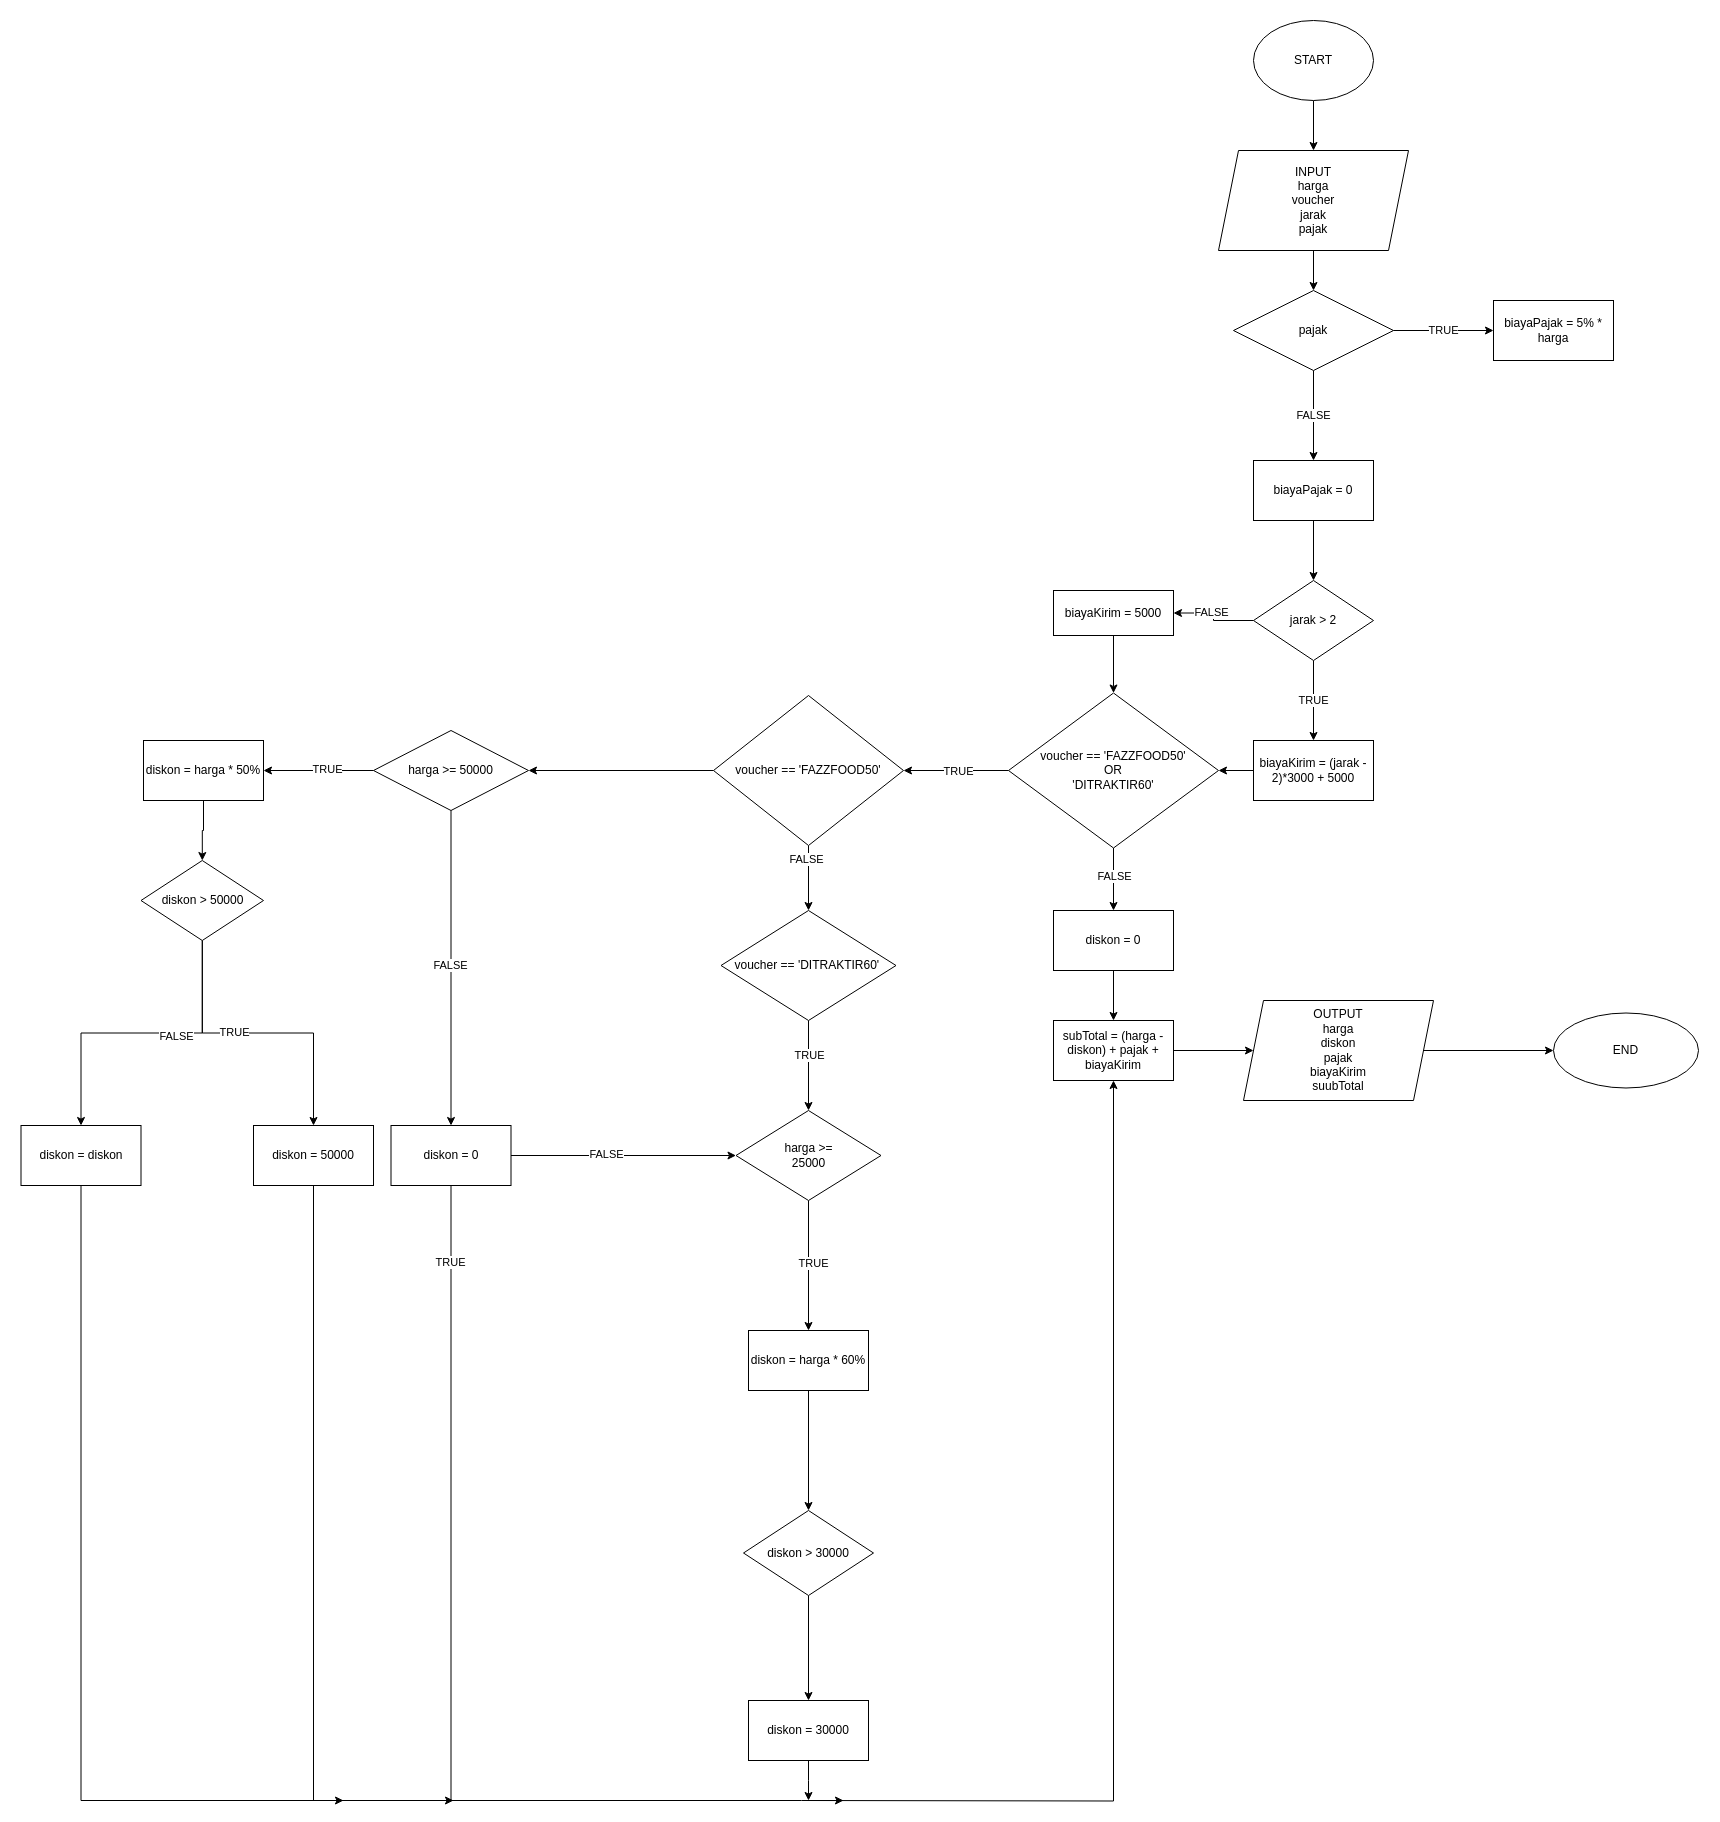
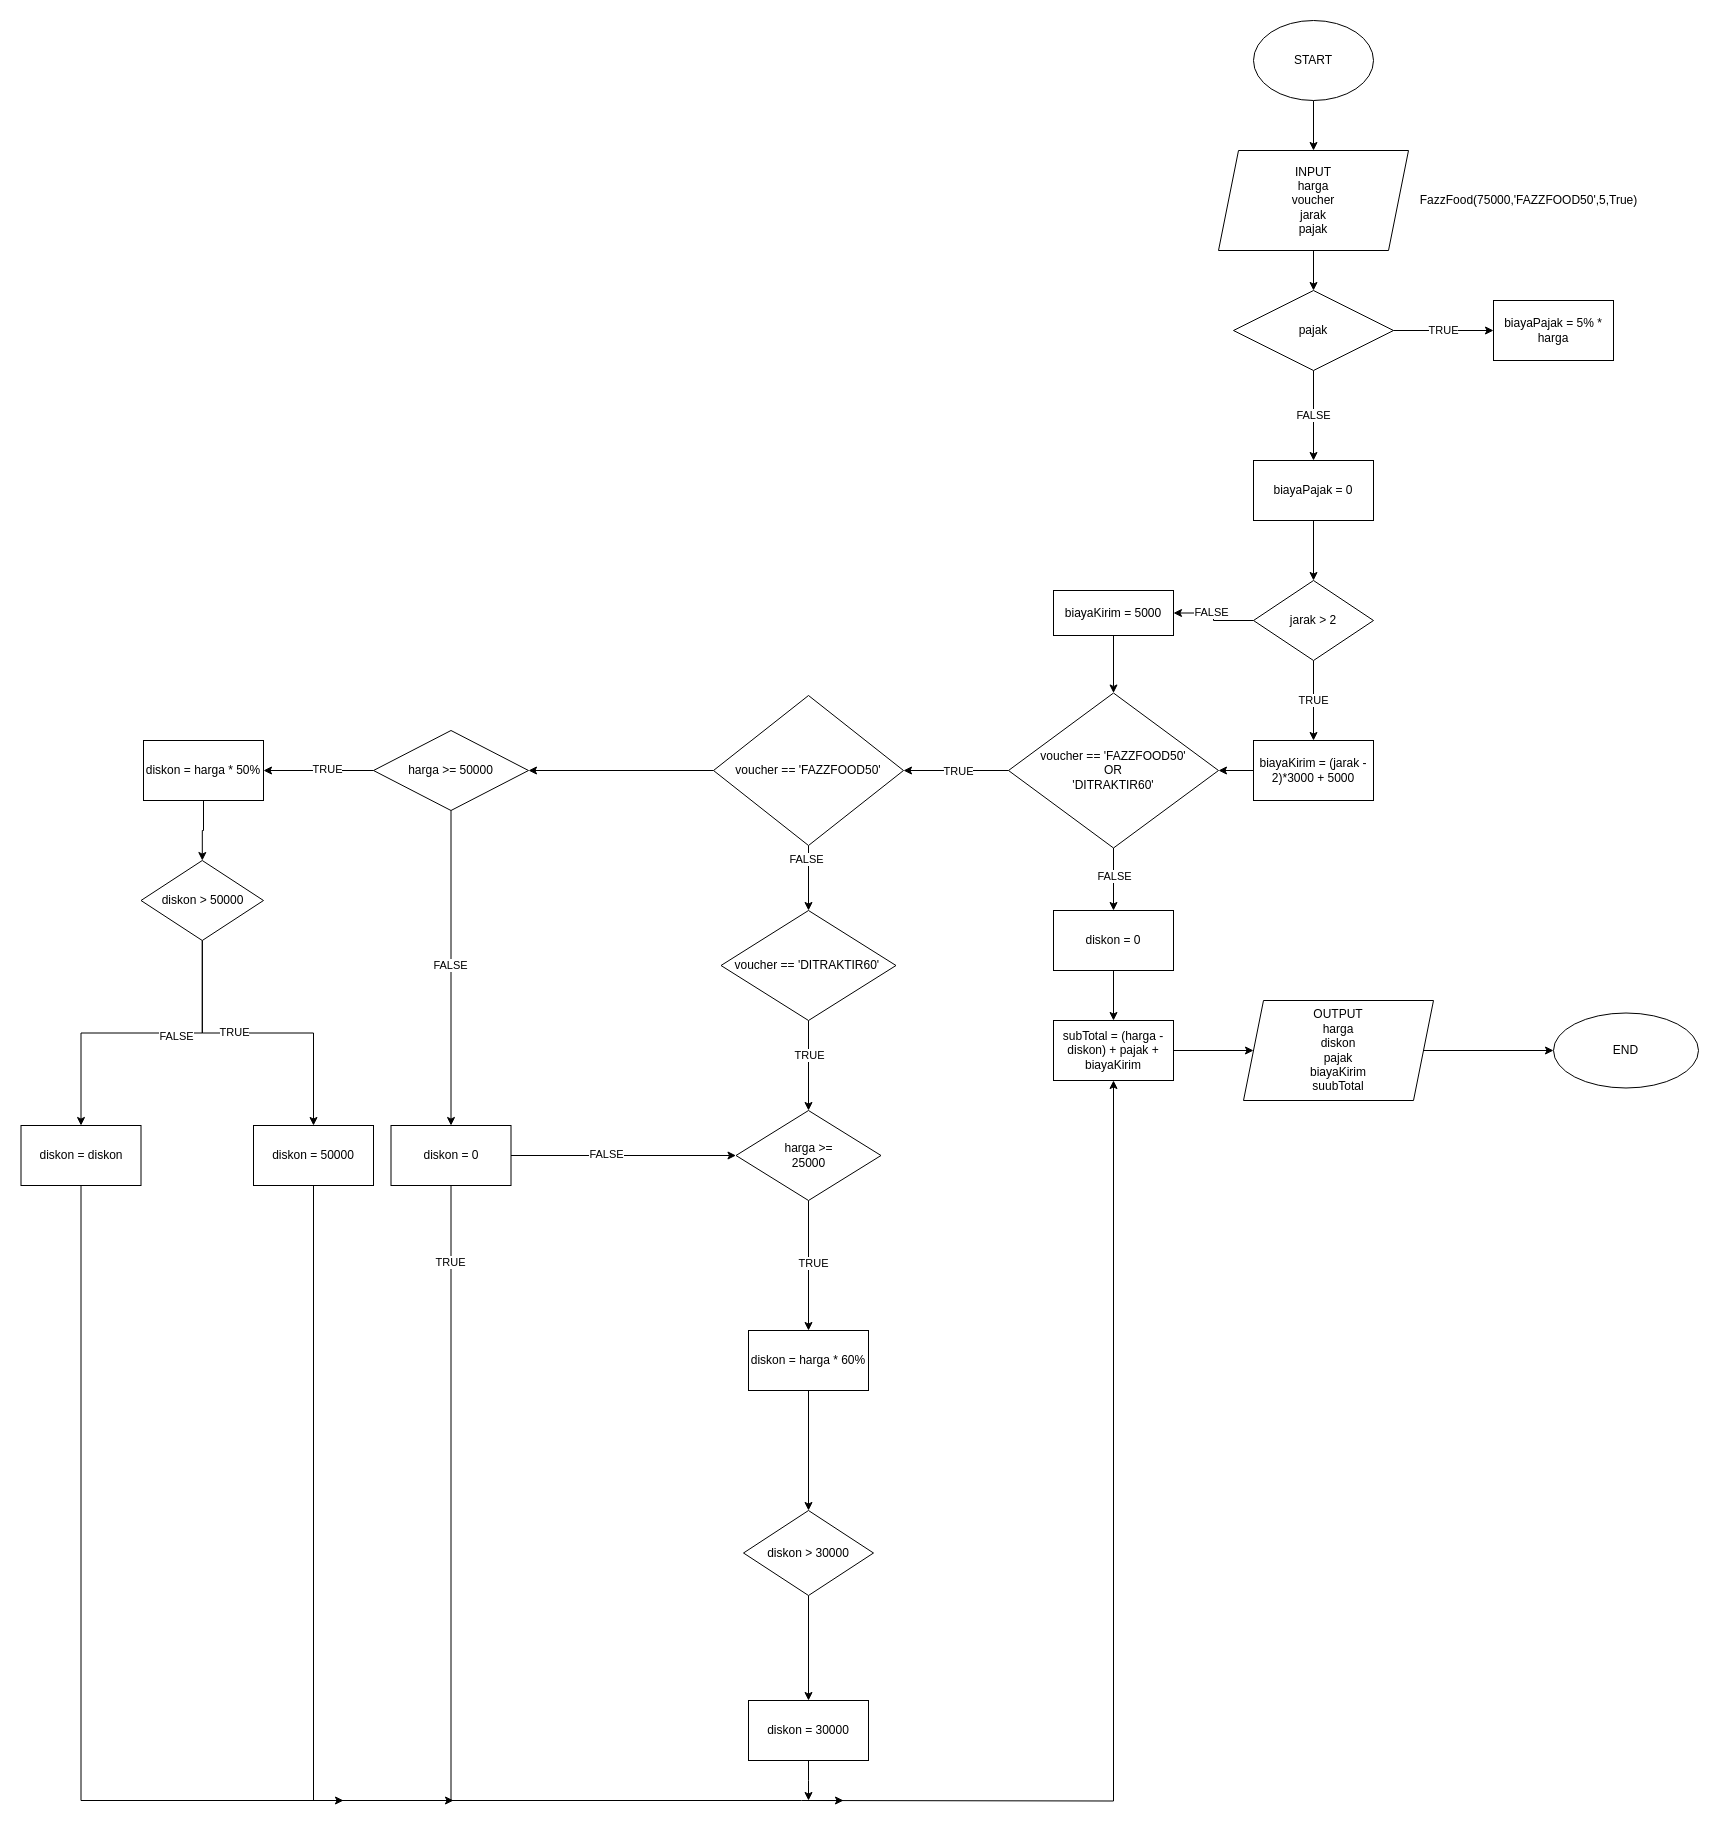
none -> (1529, 201)
